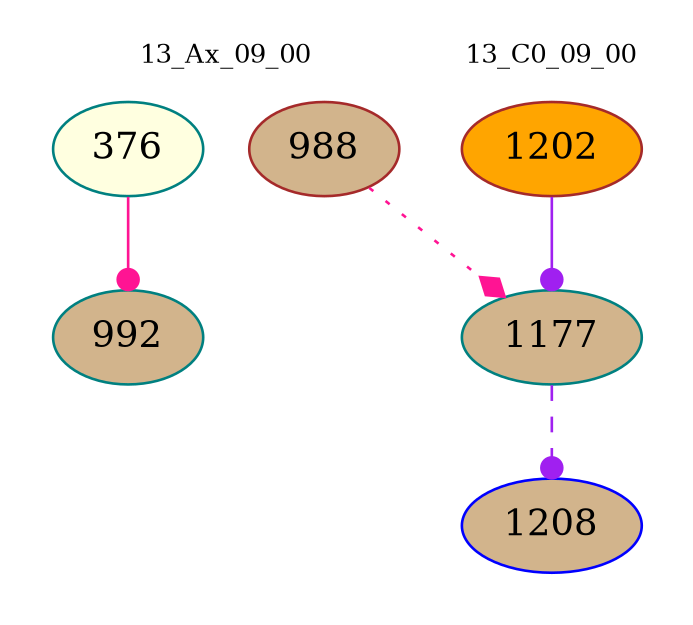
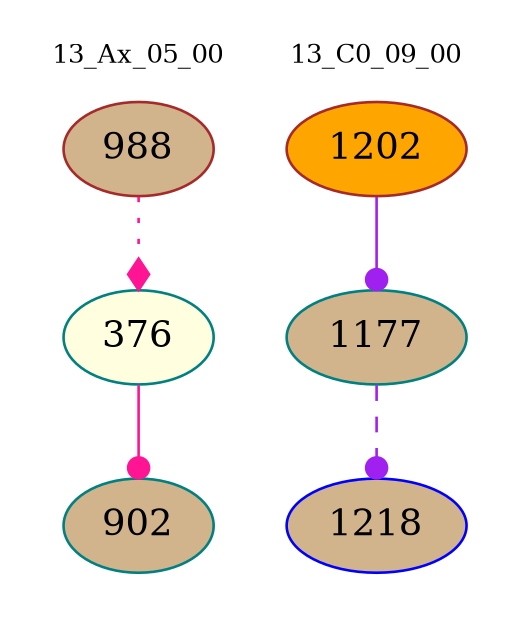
(226, 56) -> (139, 56)
(405, 217) -> (139, 228)
(128, 337) -> (139, 526)
(552, 526) -> (377, 526)
